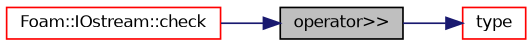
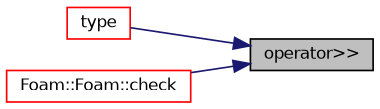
(114, 23) -> (99, 86)
(424, 23) -> (182, 35)
